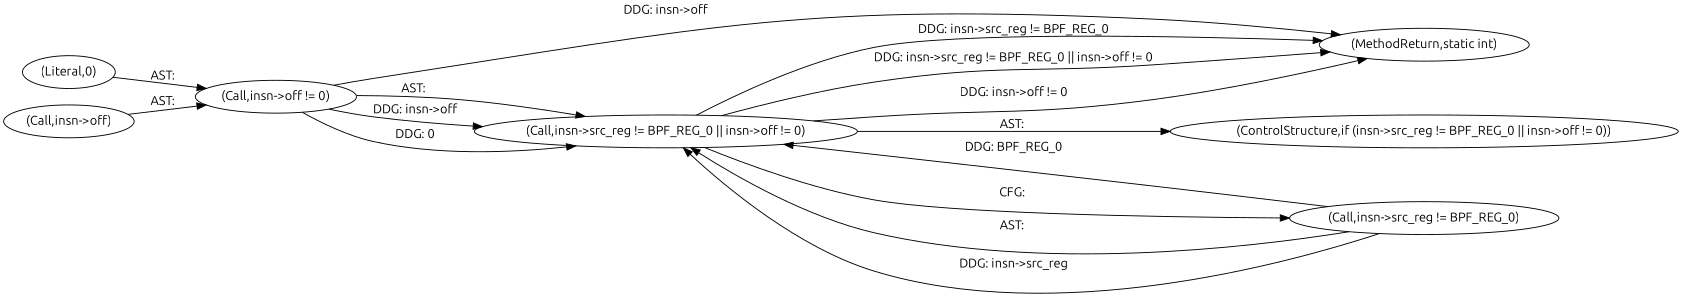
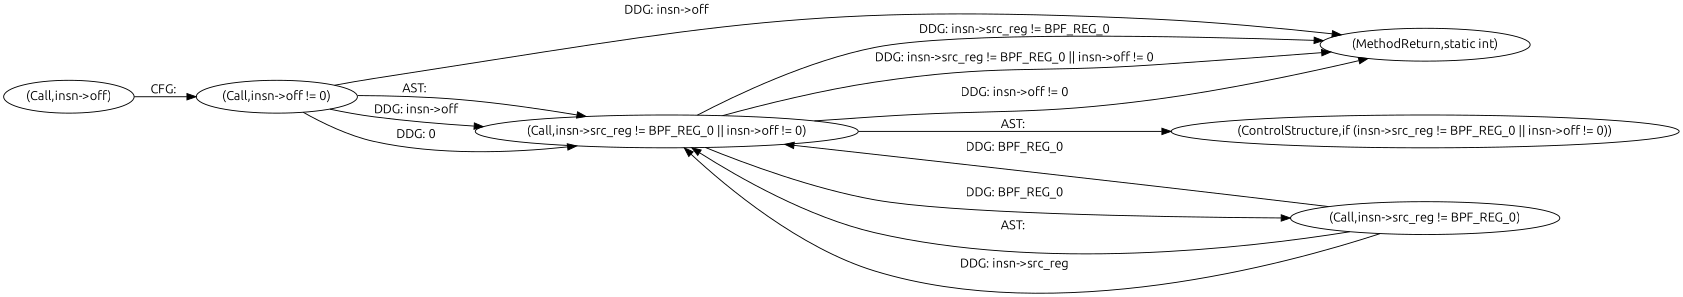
(69, 72) -> none
(165, 102) -> (165, 90)
(1014, 193) -> (1015, 193)
